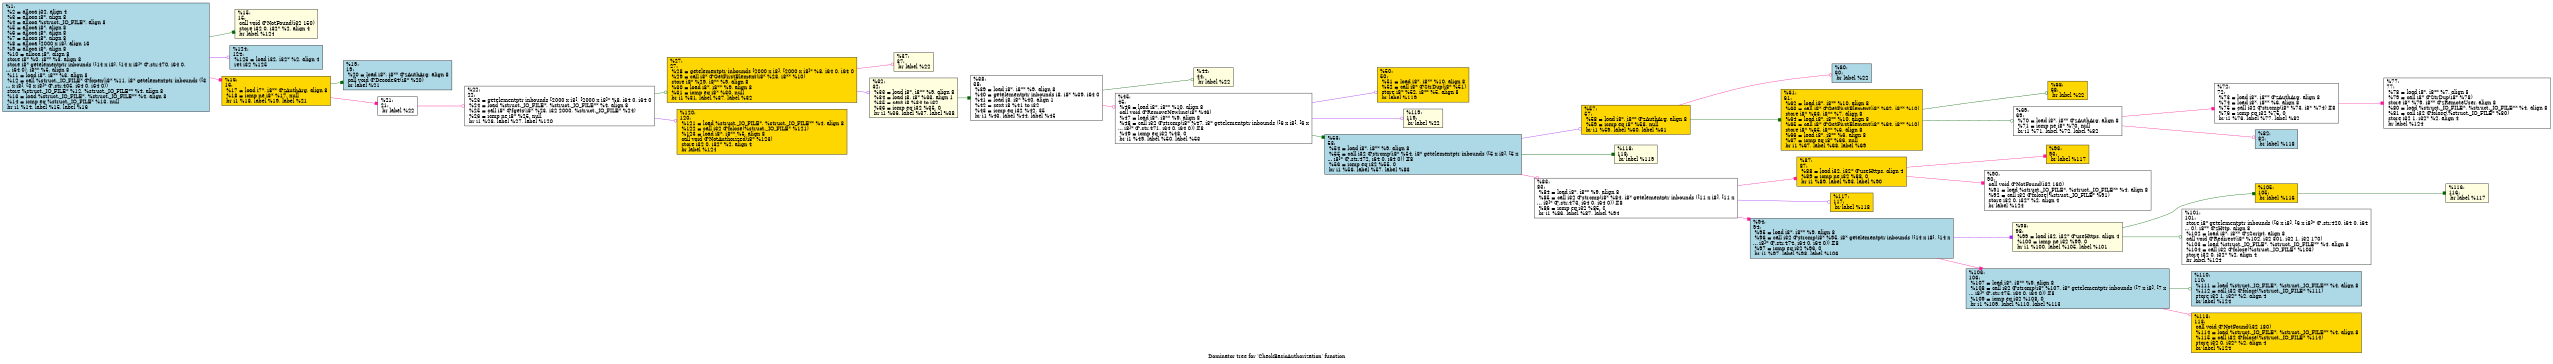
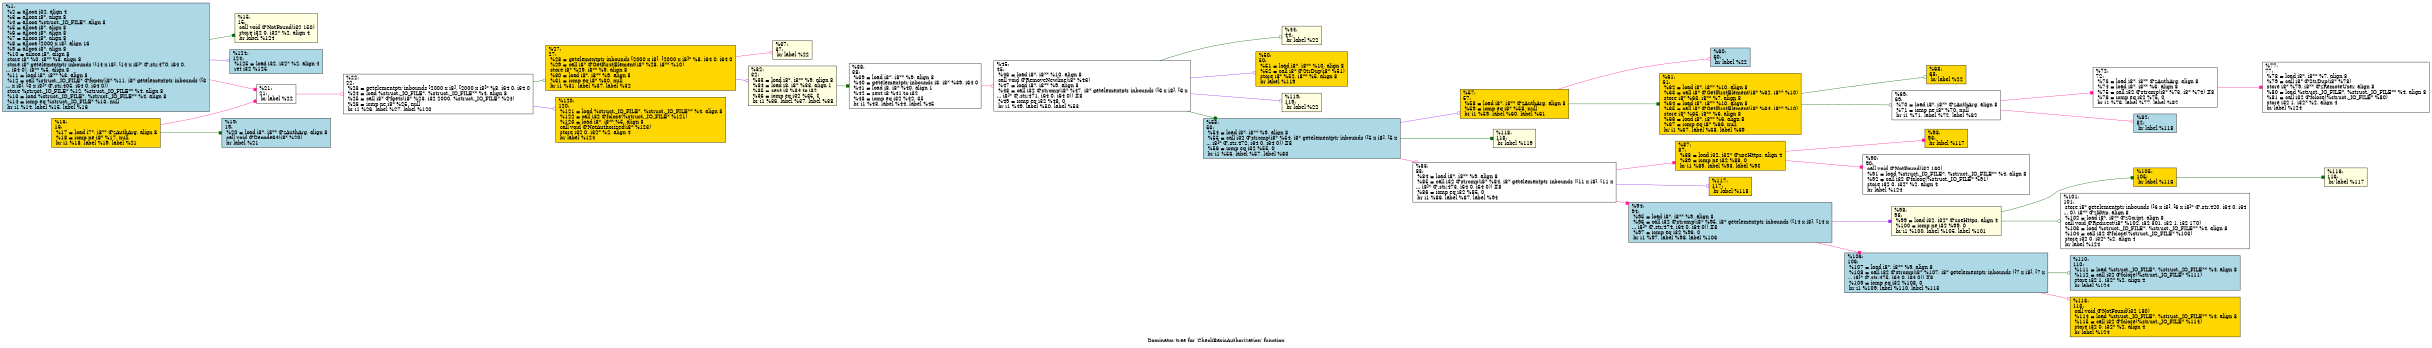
(214, 79) -> (231, 84)
(1147, 85) -> (1219, 45)
